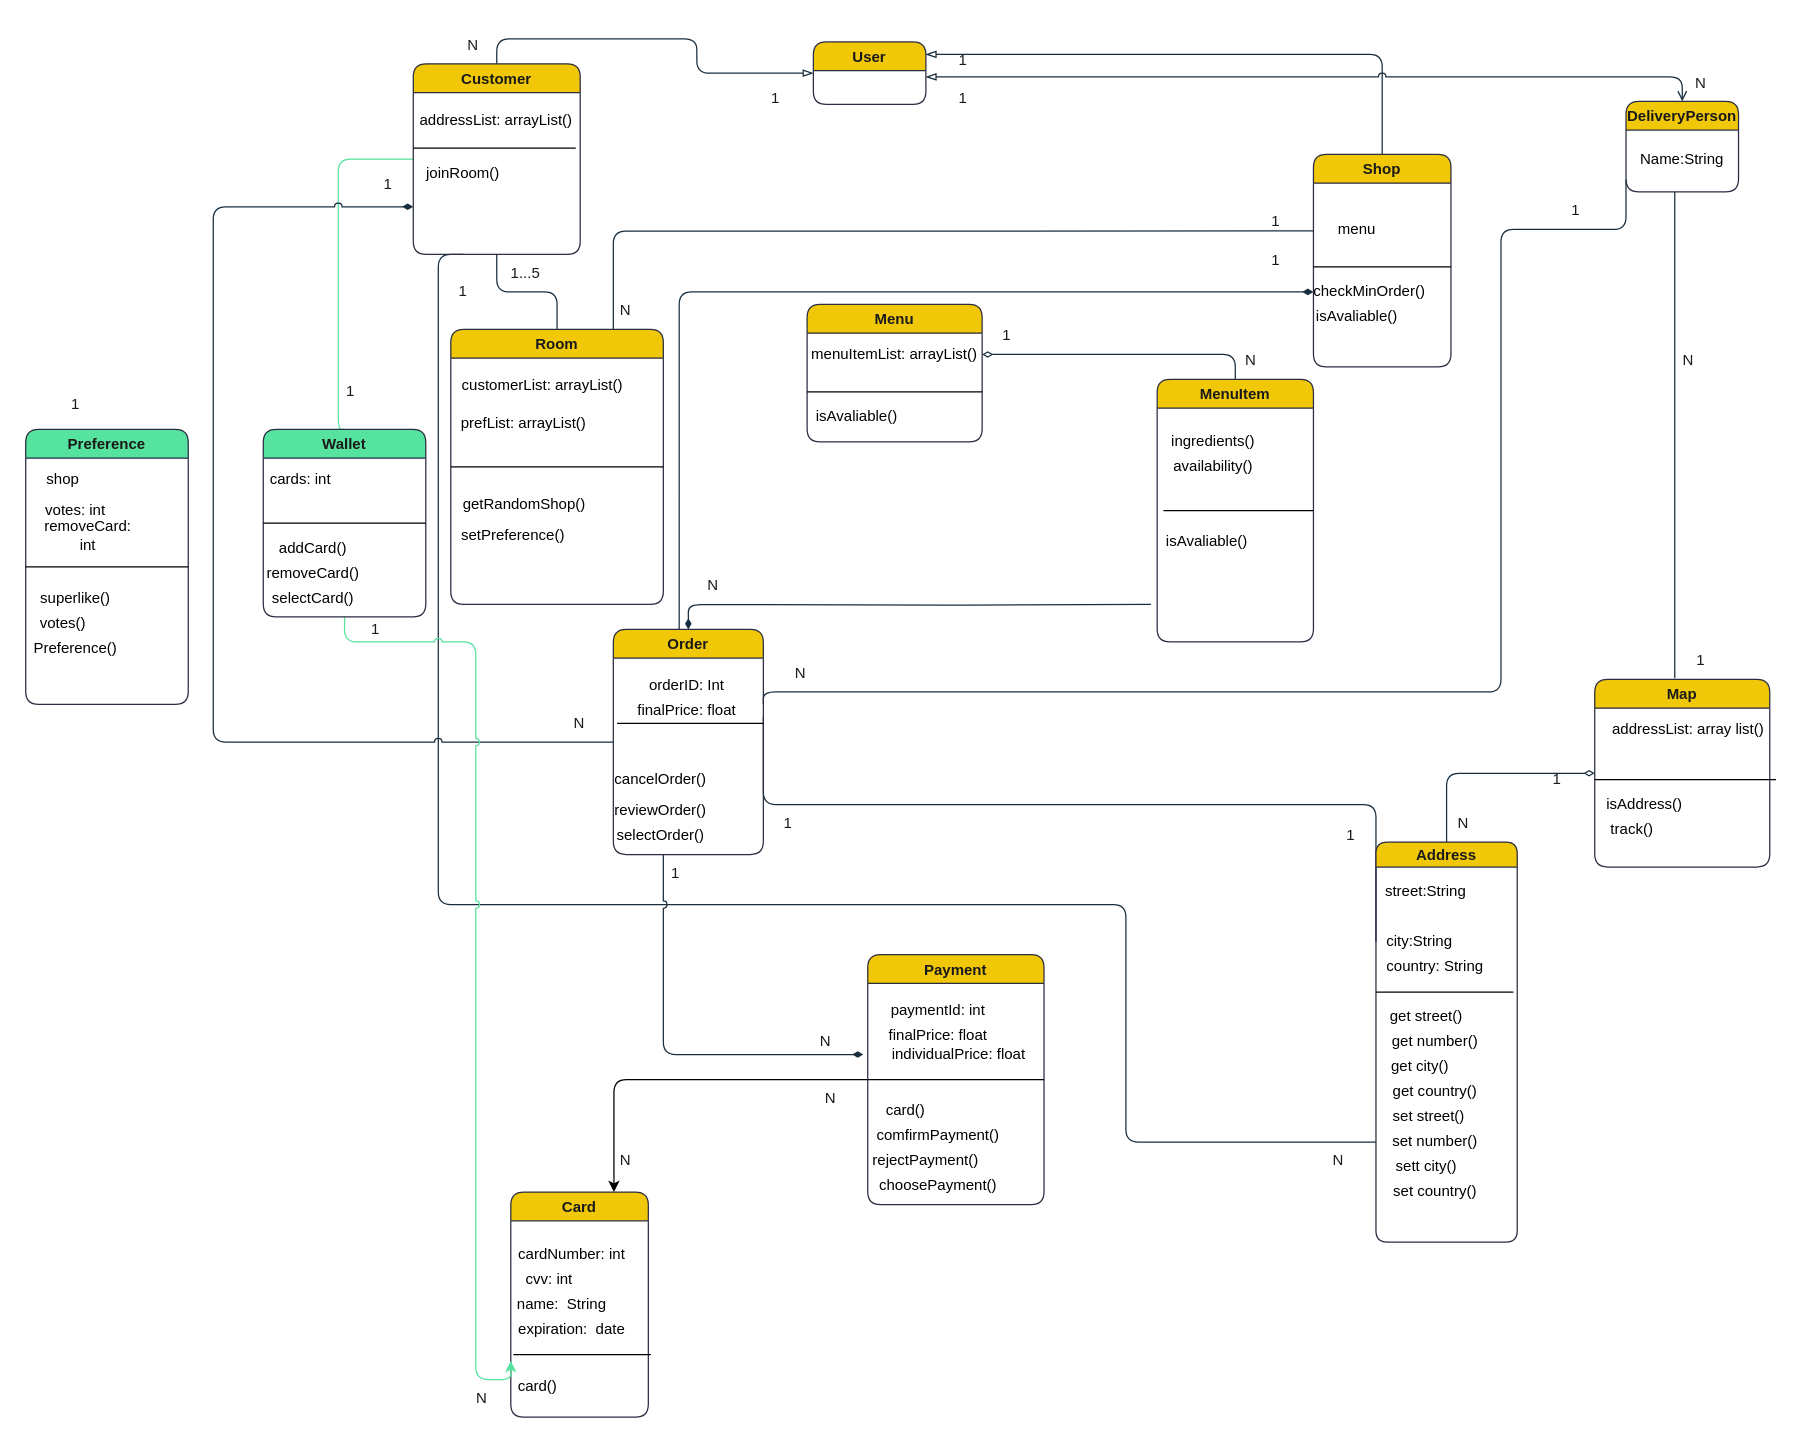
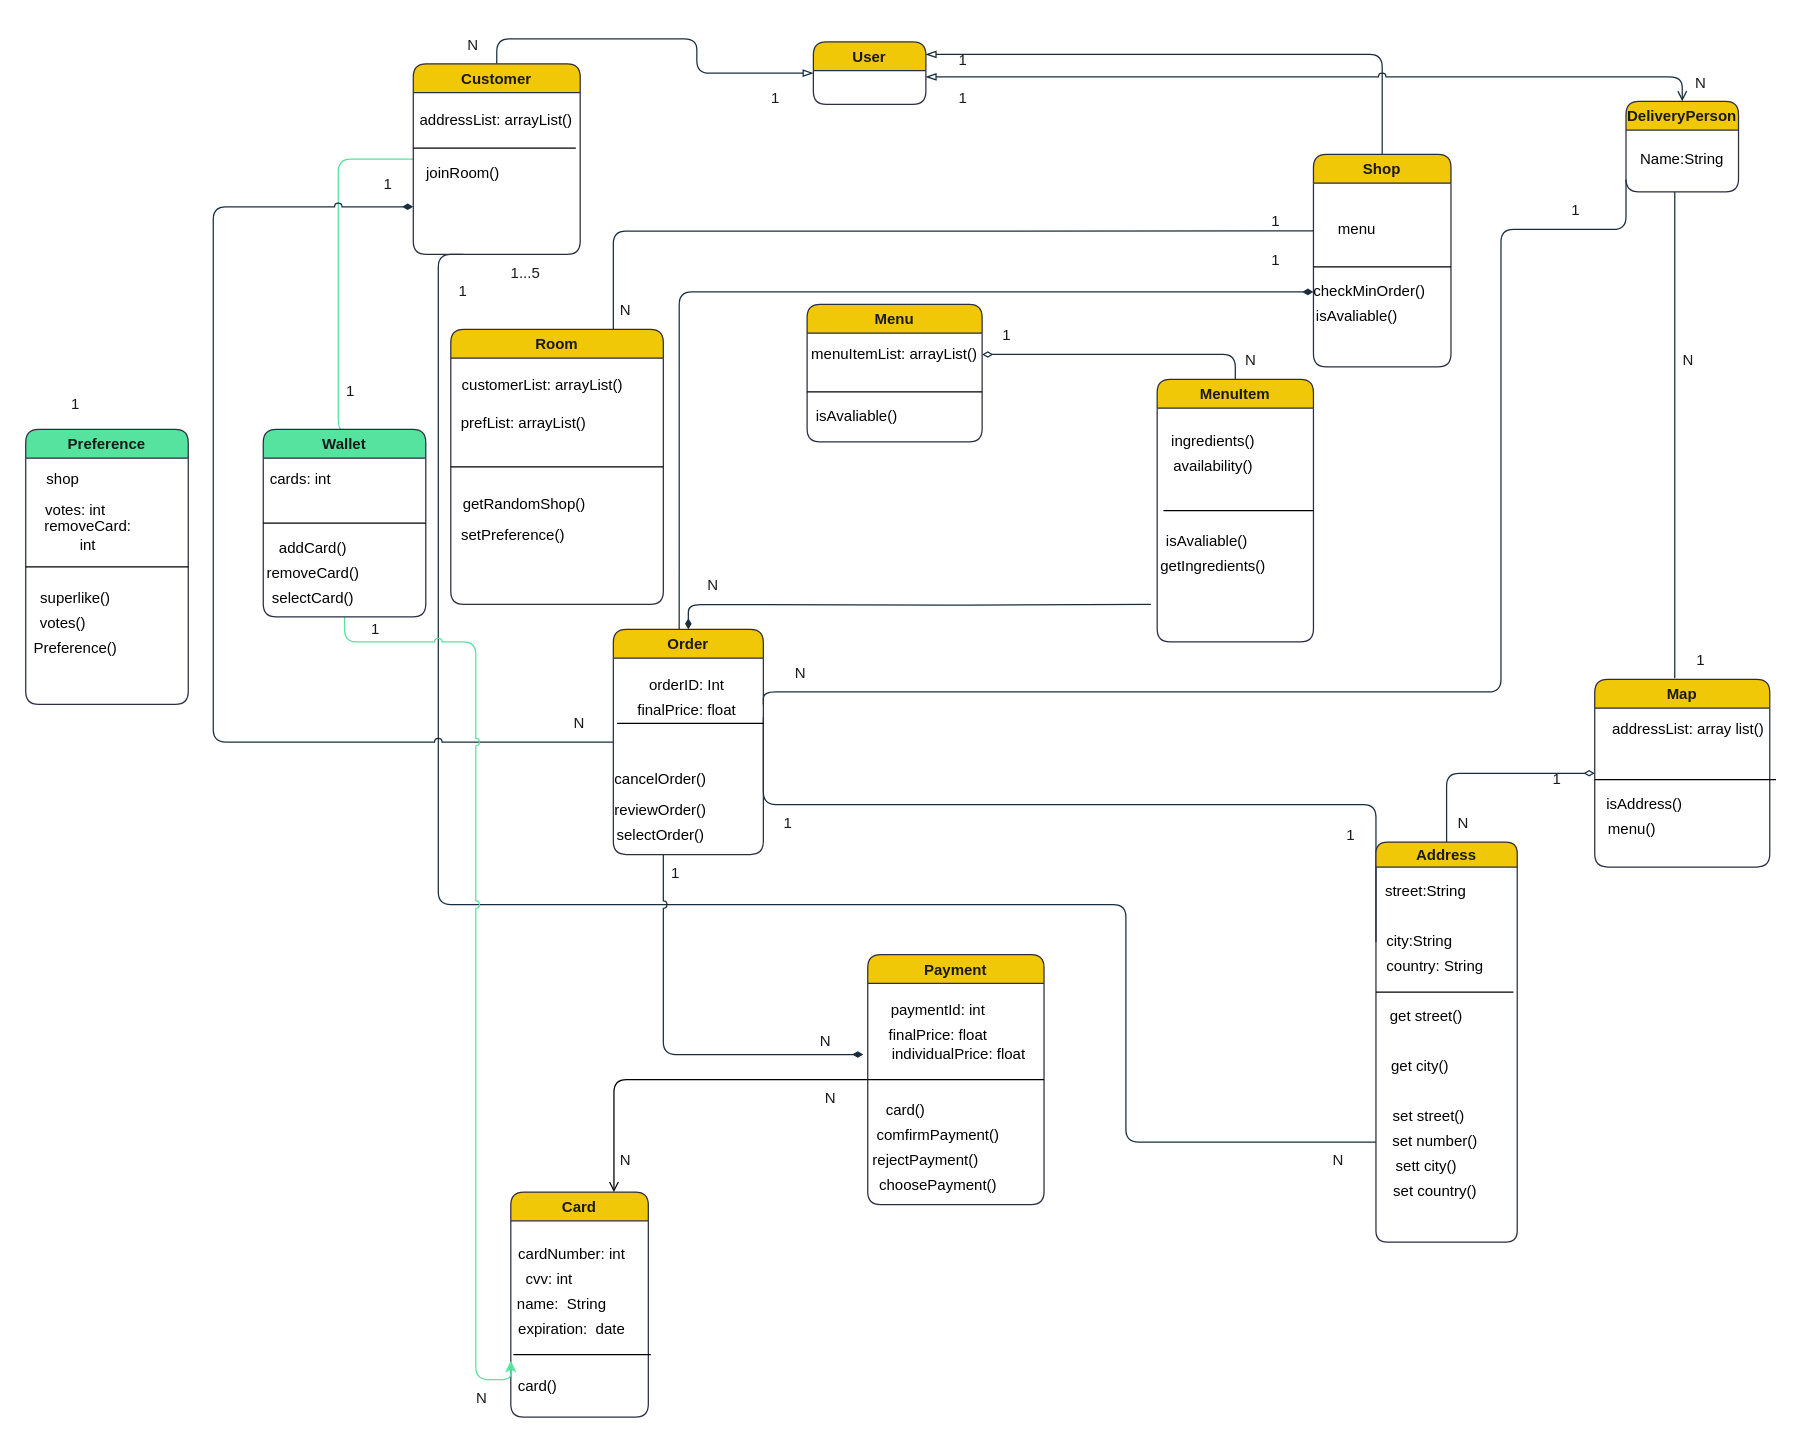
(528, 292) -> none
none -> (1213, 567)
(1632, 829) -> (1632, 829)
(1435, 1042) -> none
(1435, 1092) -> none
(614, 1182) -> (614, 1183)
